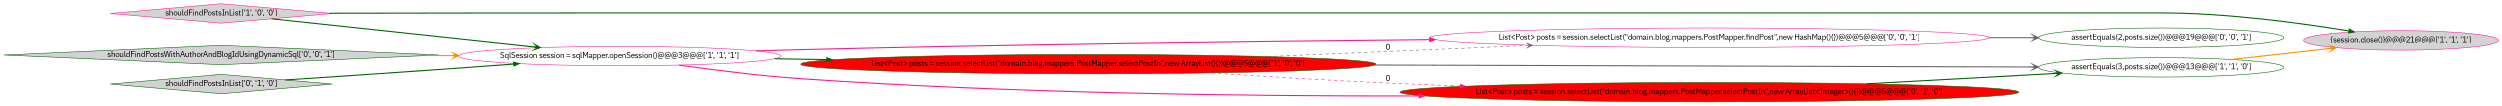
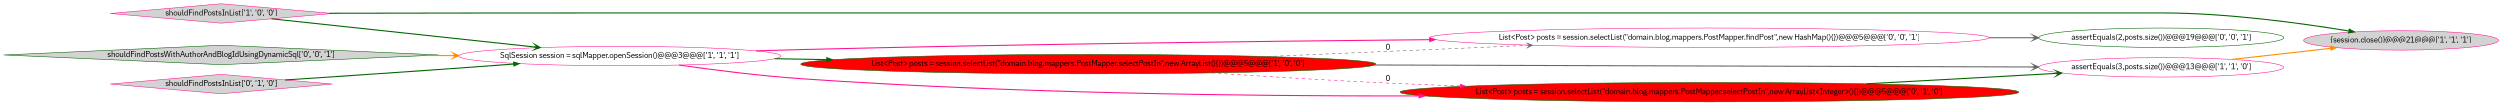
(2281, 54) -> (2281, 54)
(2161, 67) -> (2161, 67)
(221, 84) -> (221, 84)
